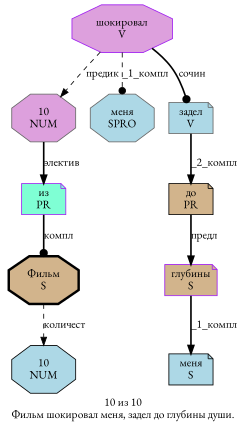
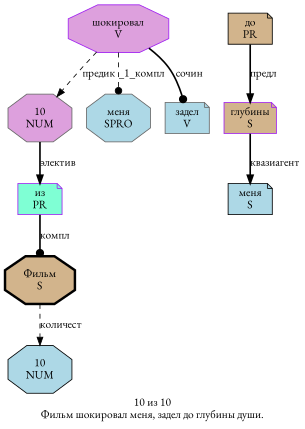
(191, 154) -> none
(214, 325) -> (275, 163)
